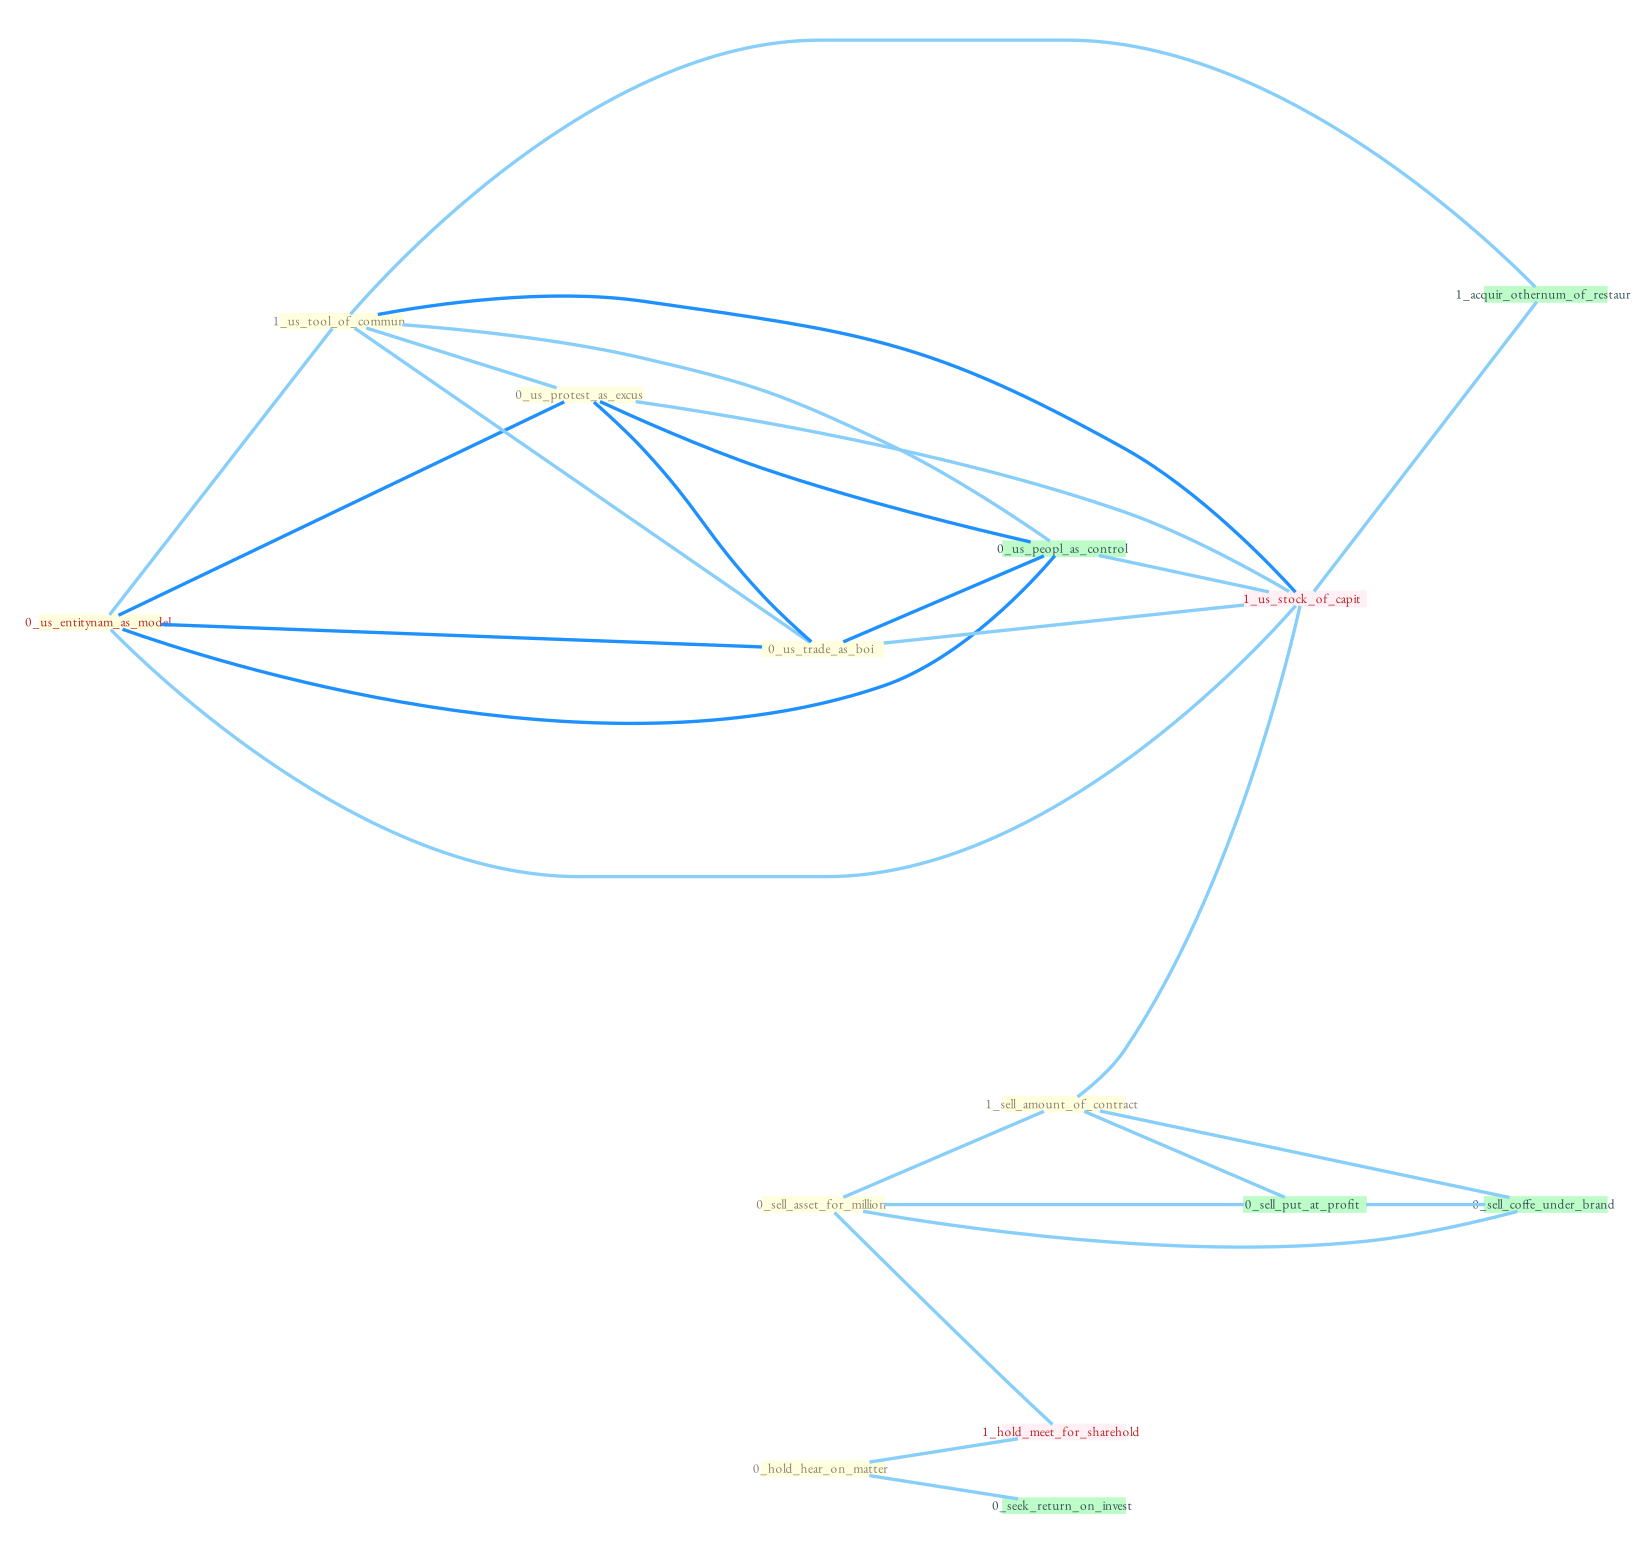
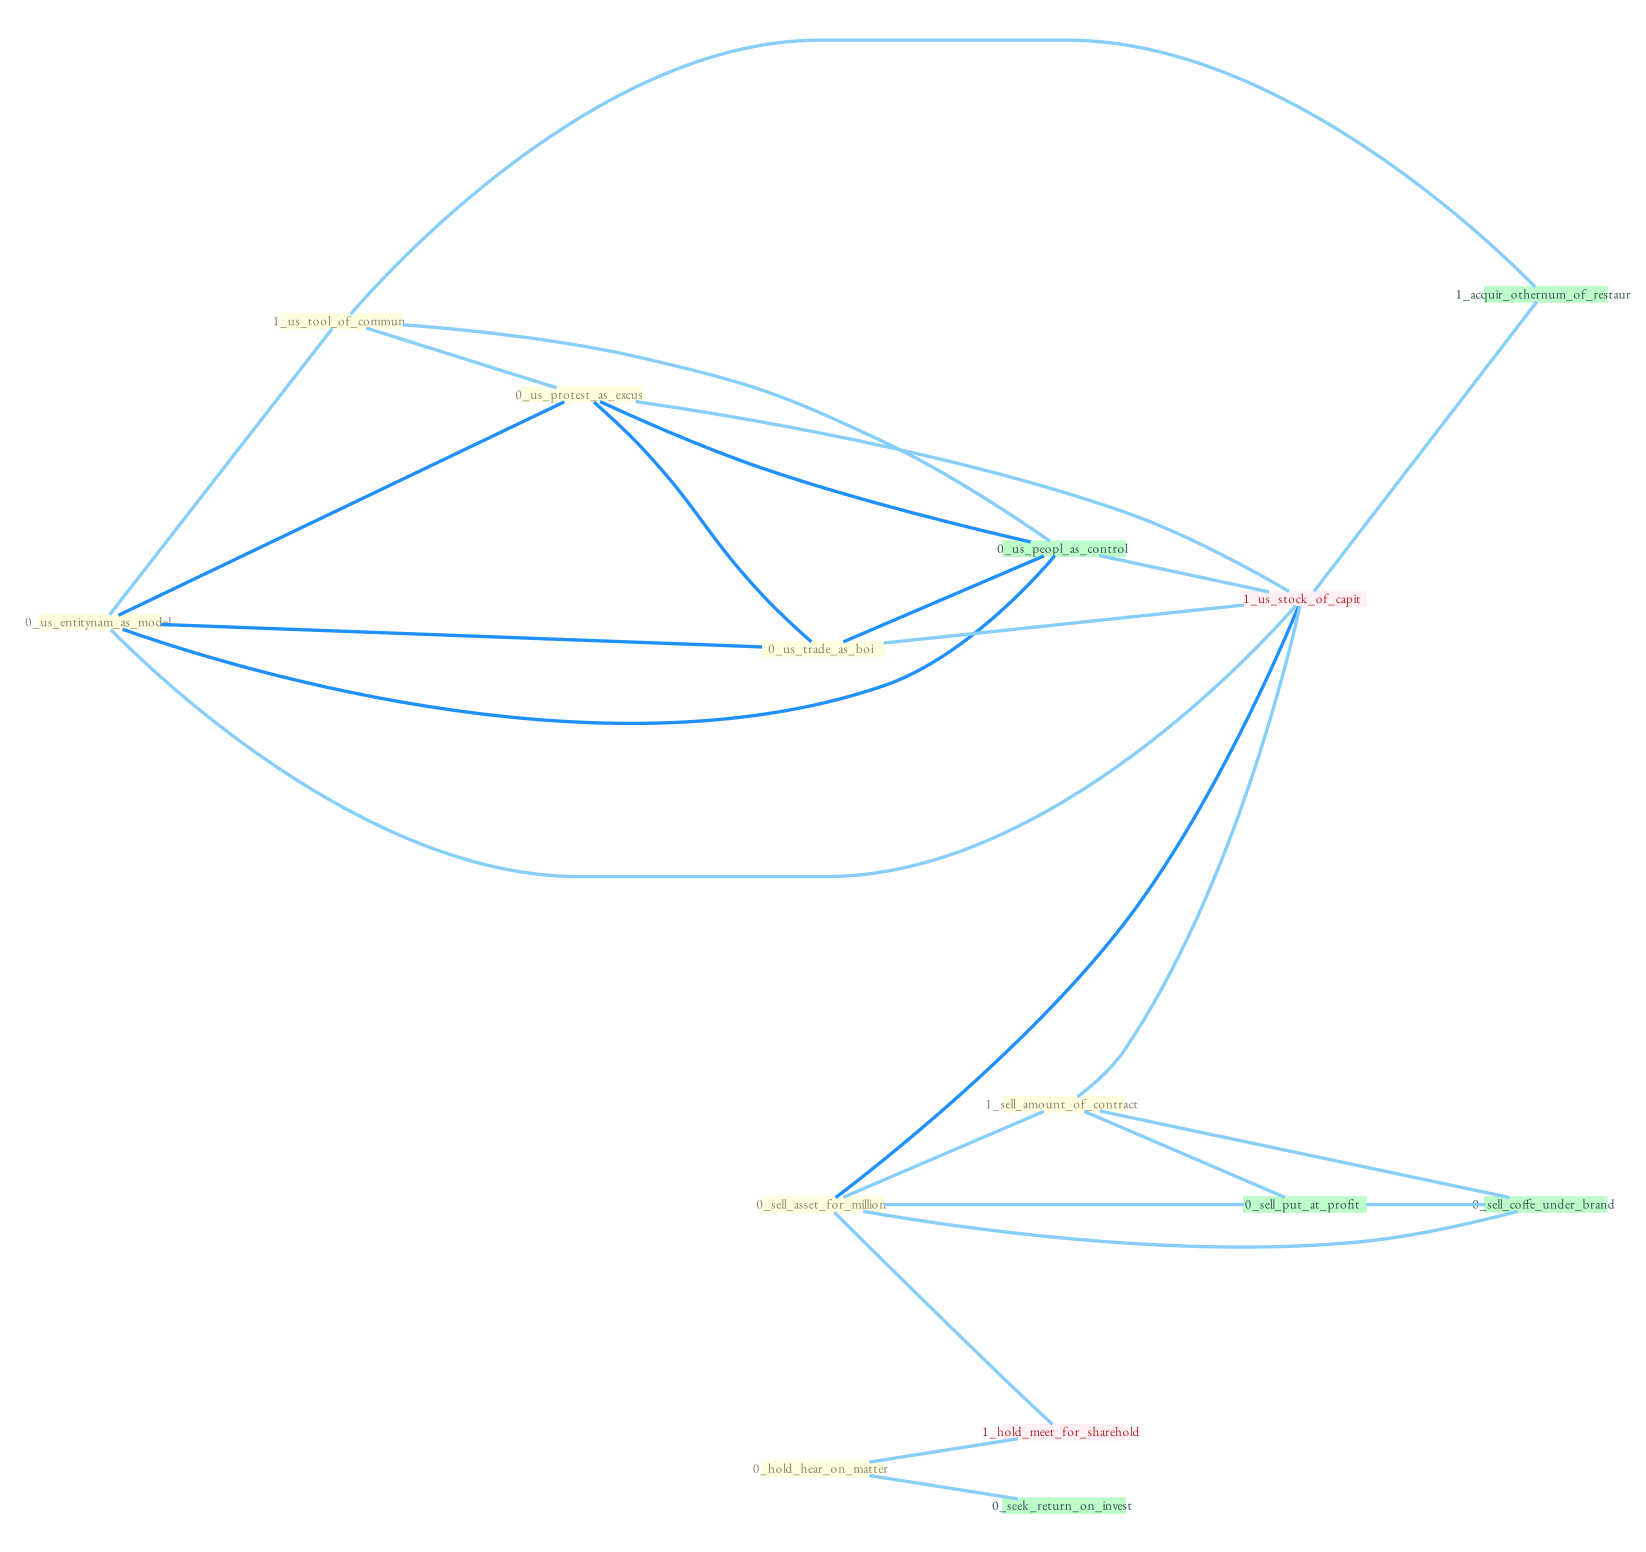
(872, 341) -> (1113, 937)
(582, 485) -> none
(100, 622) -> (100, 622)
